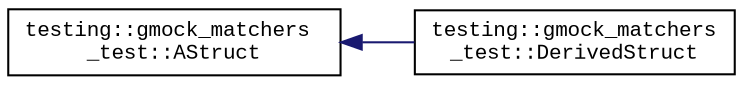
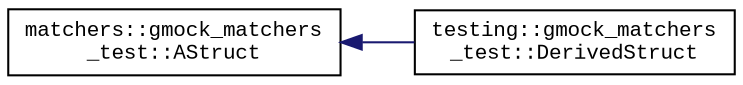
(174, 42) -> (174, 42)
